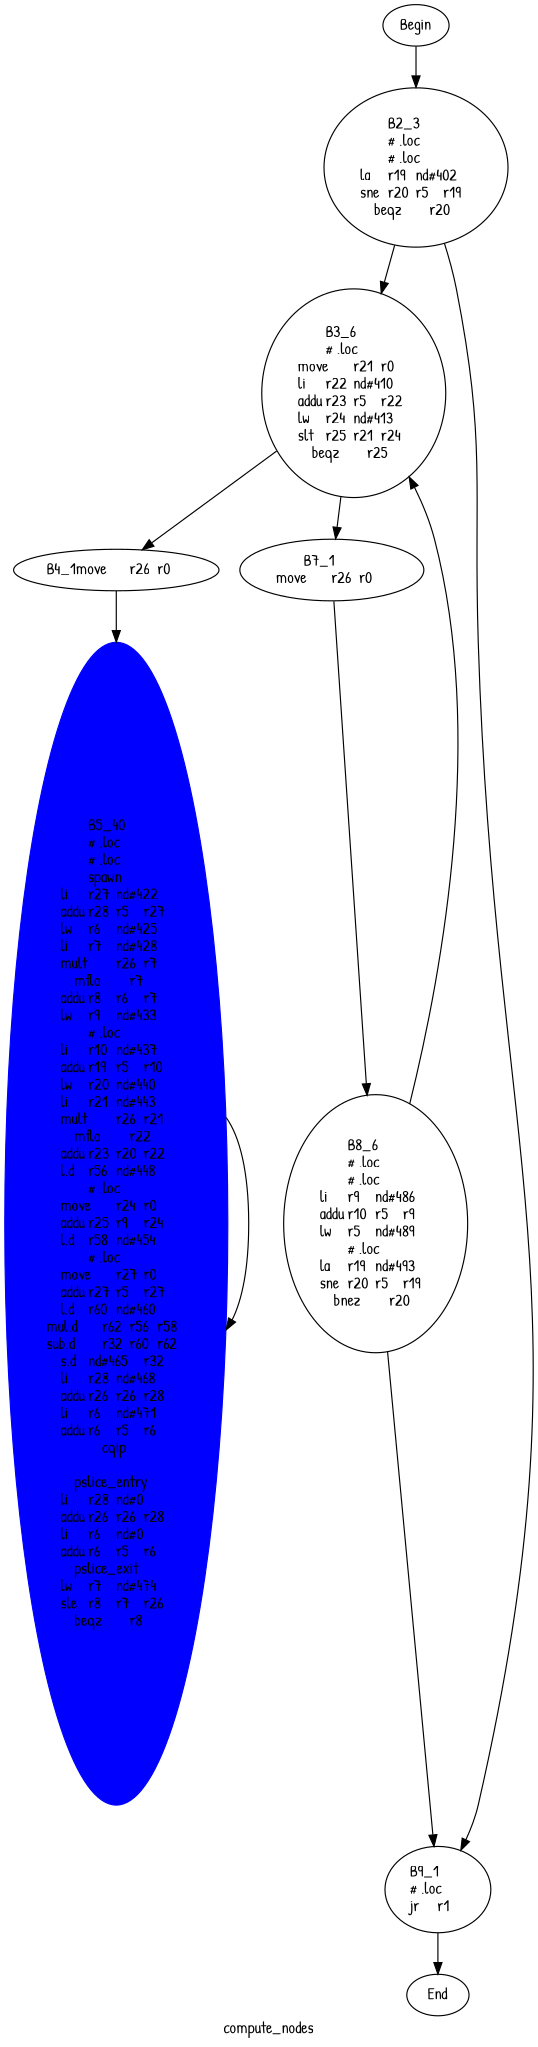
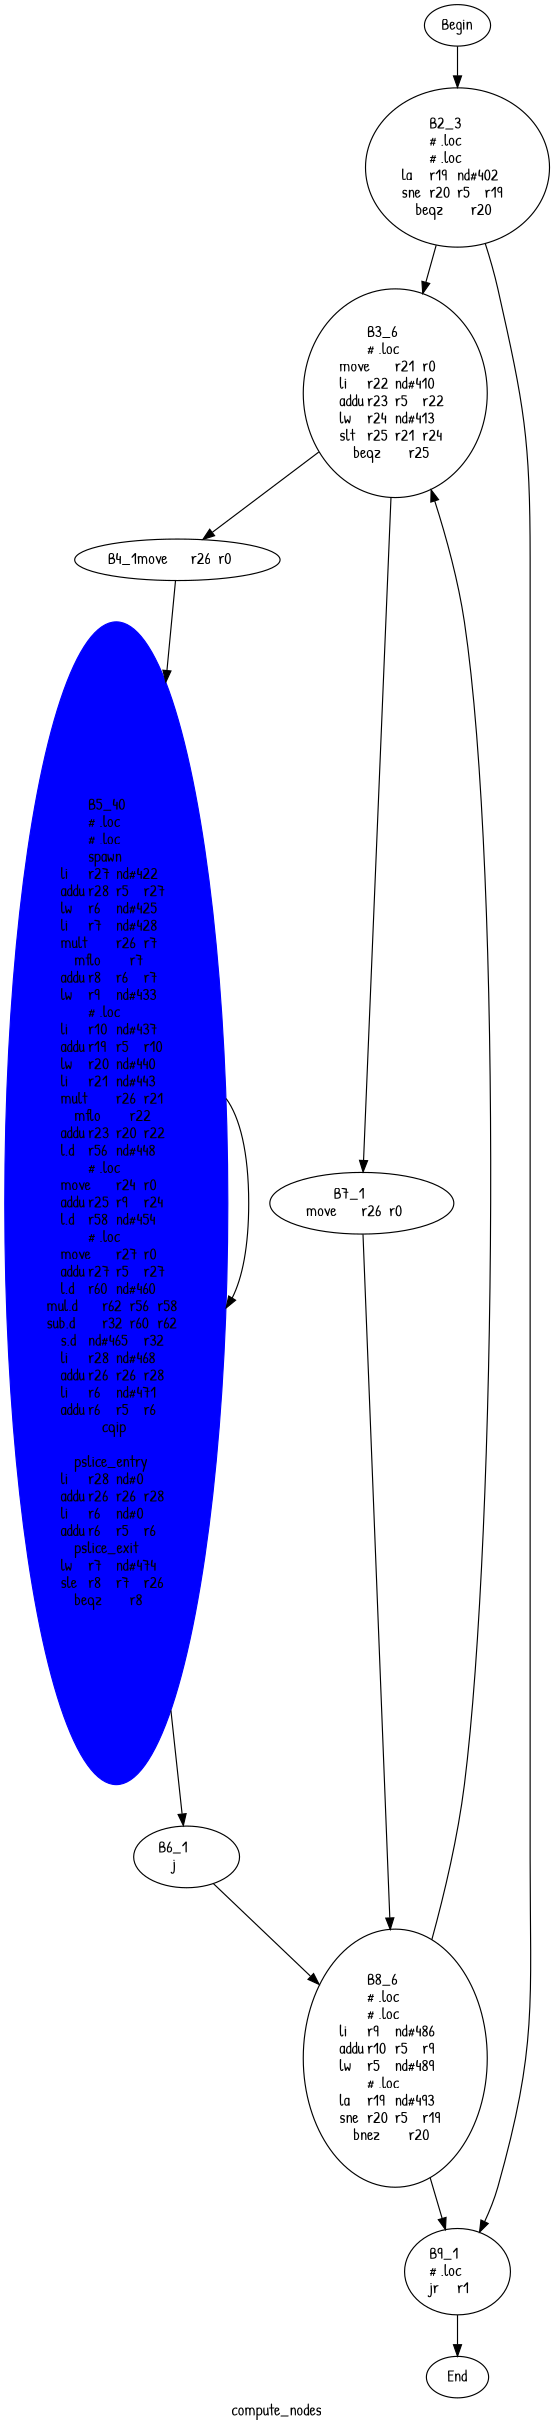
none -> (187, 1857)
